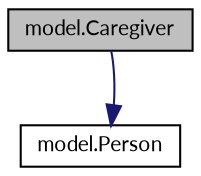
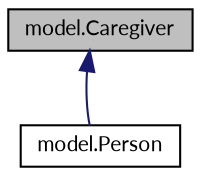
(114, 78) -> (87, 99)
